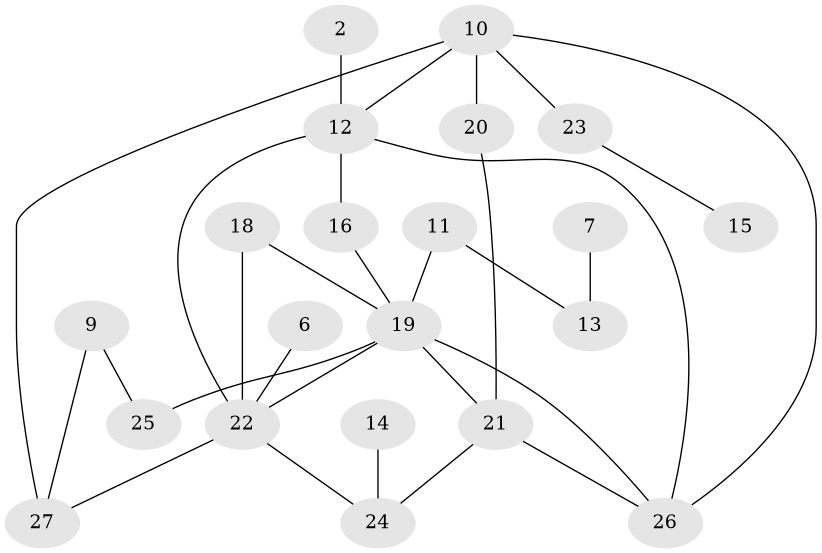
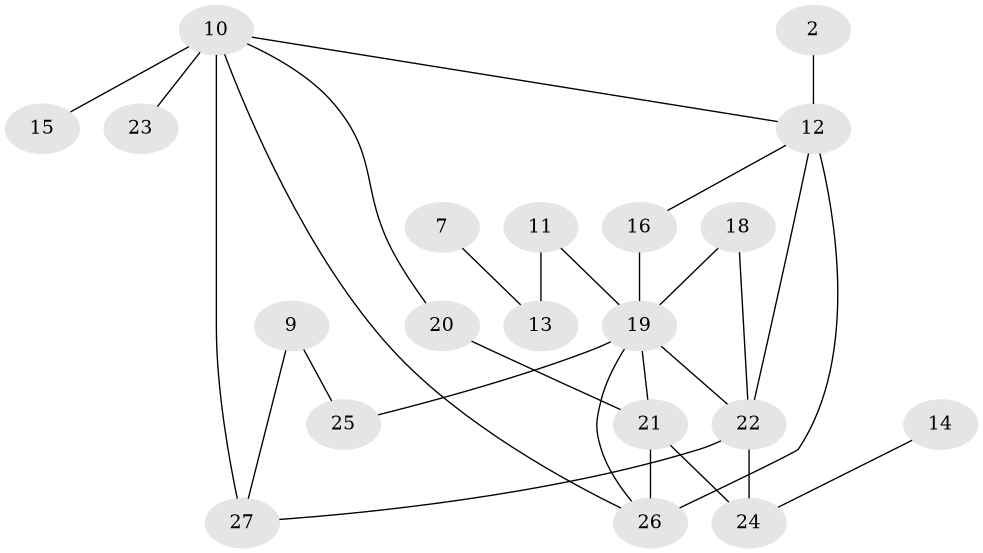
(658, 178) -> (130, 79)
(305, 326) -> none
